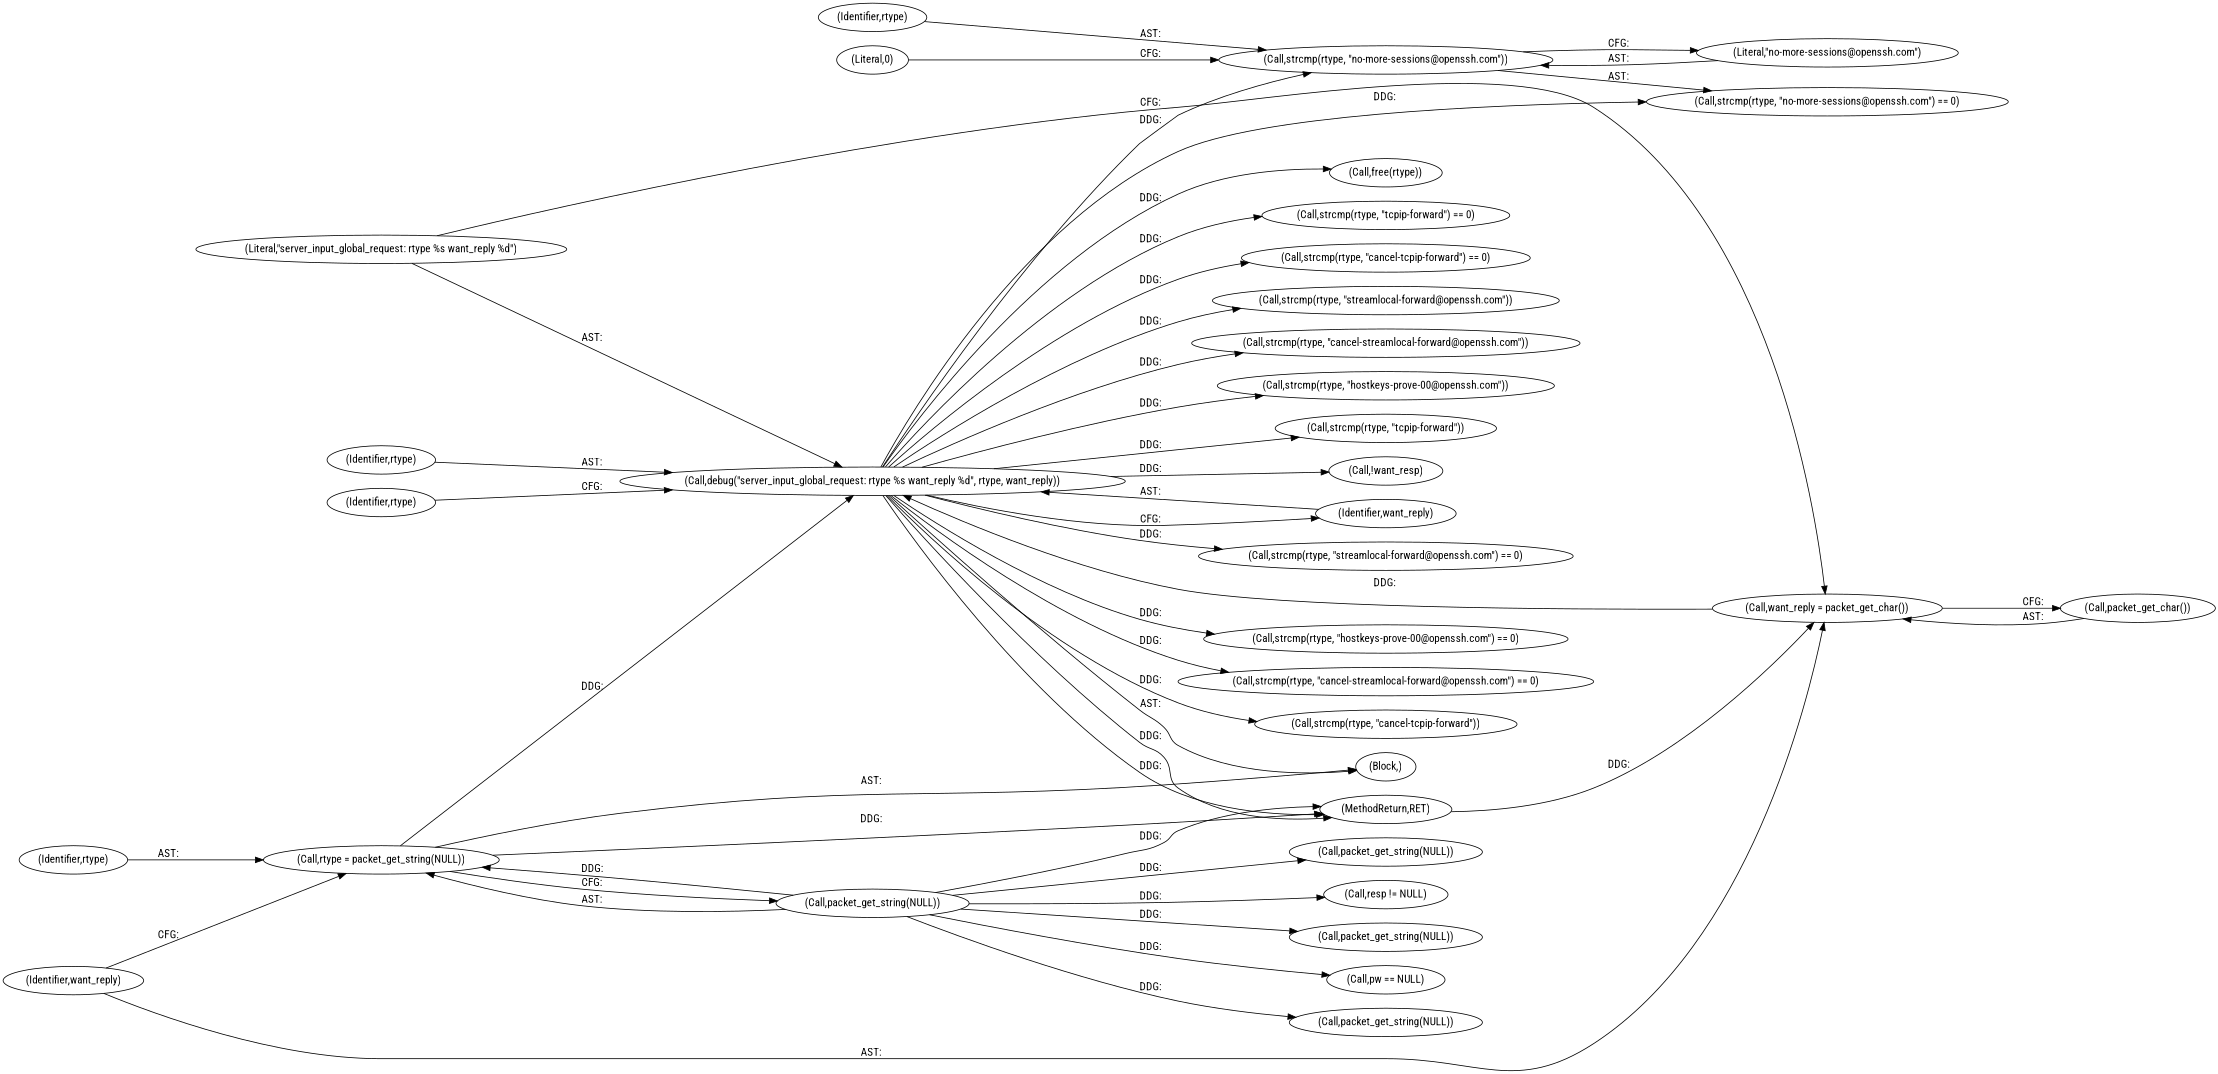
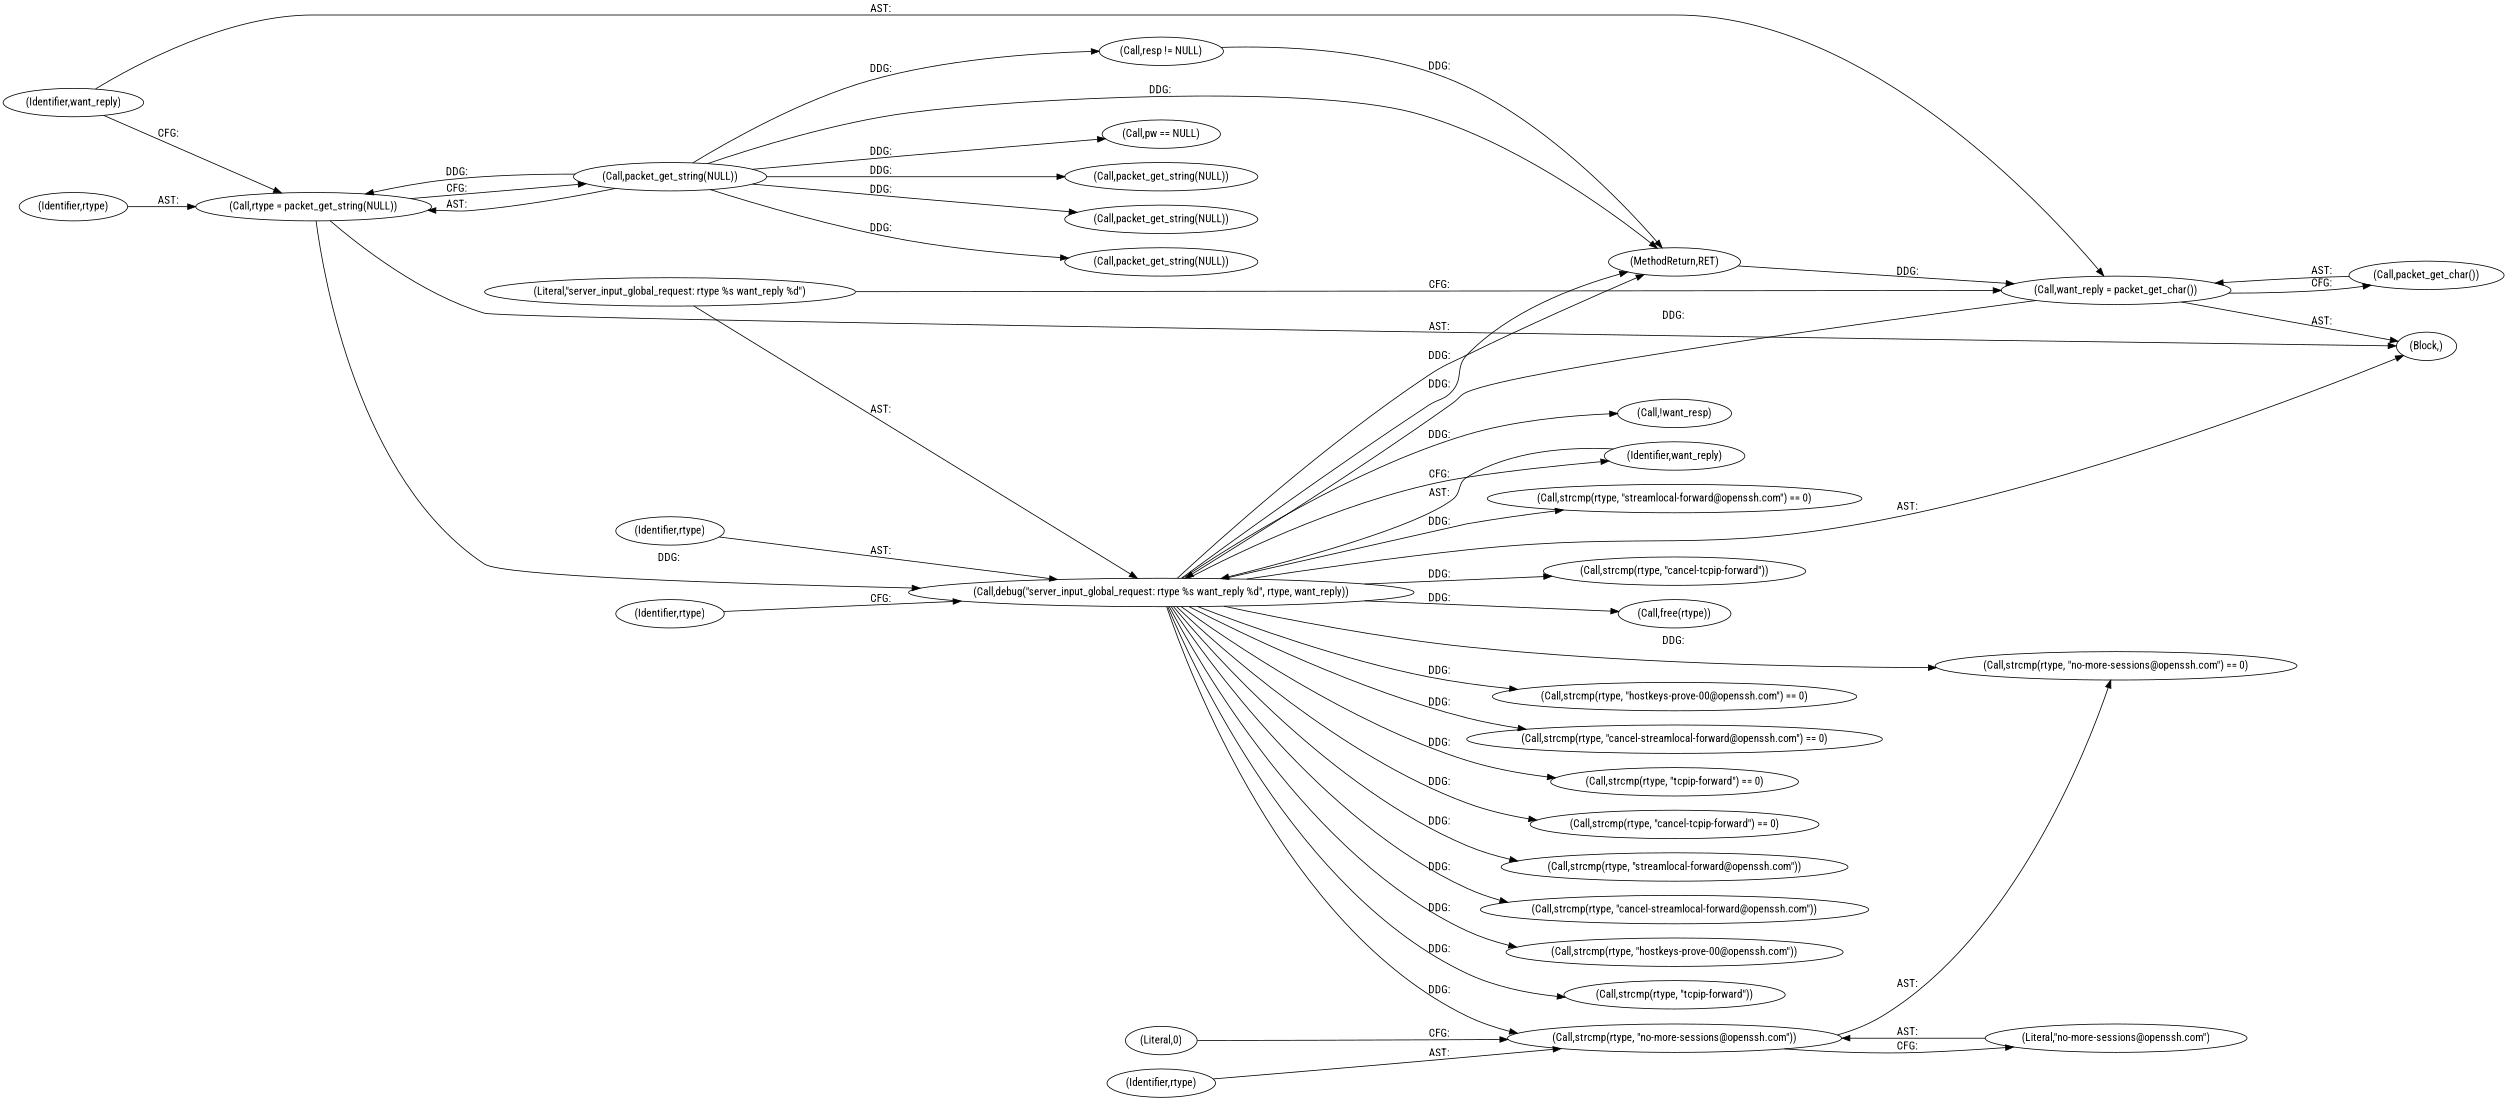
none -> (2286, 321)
(904, 836) -> (1465, 86)
